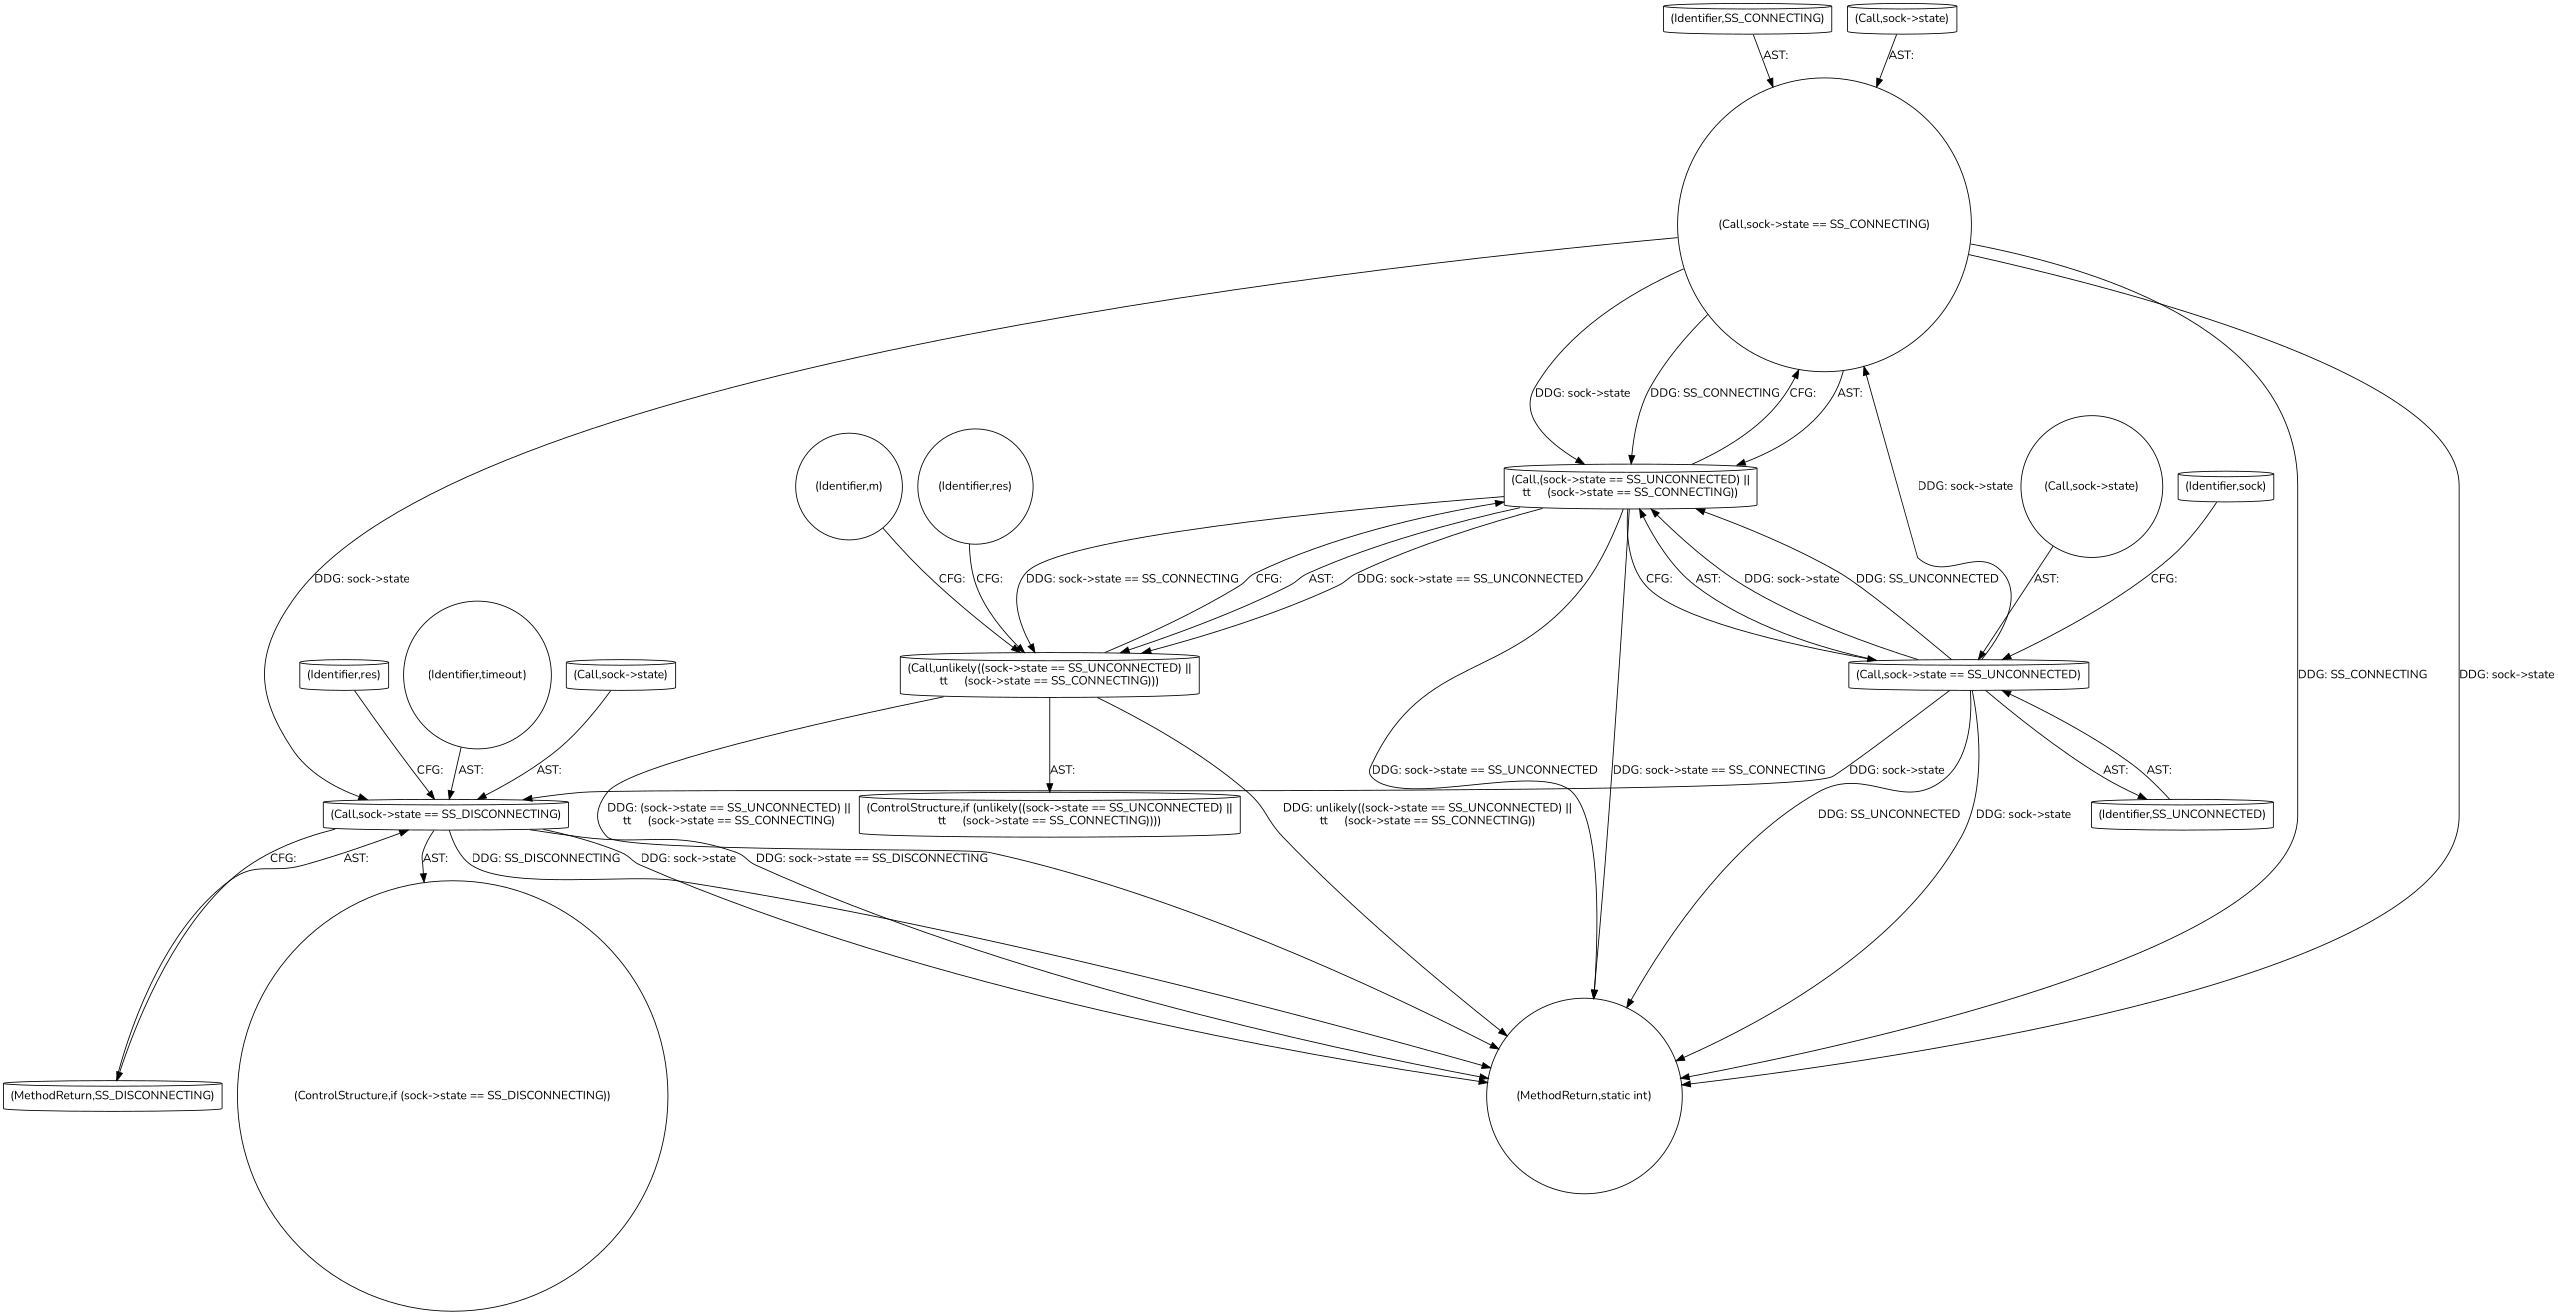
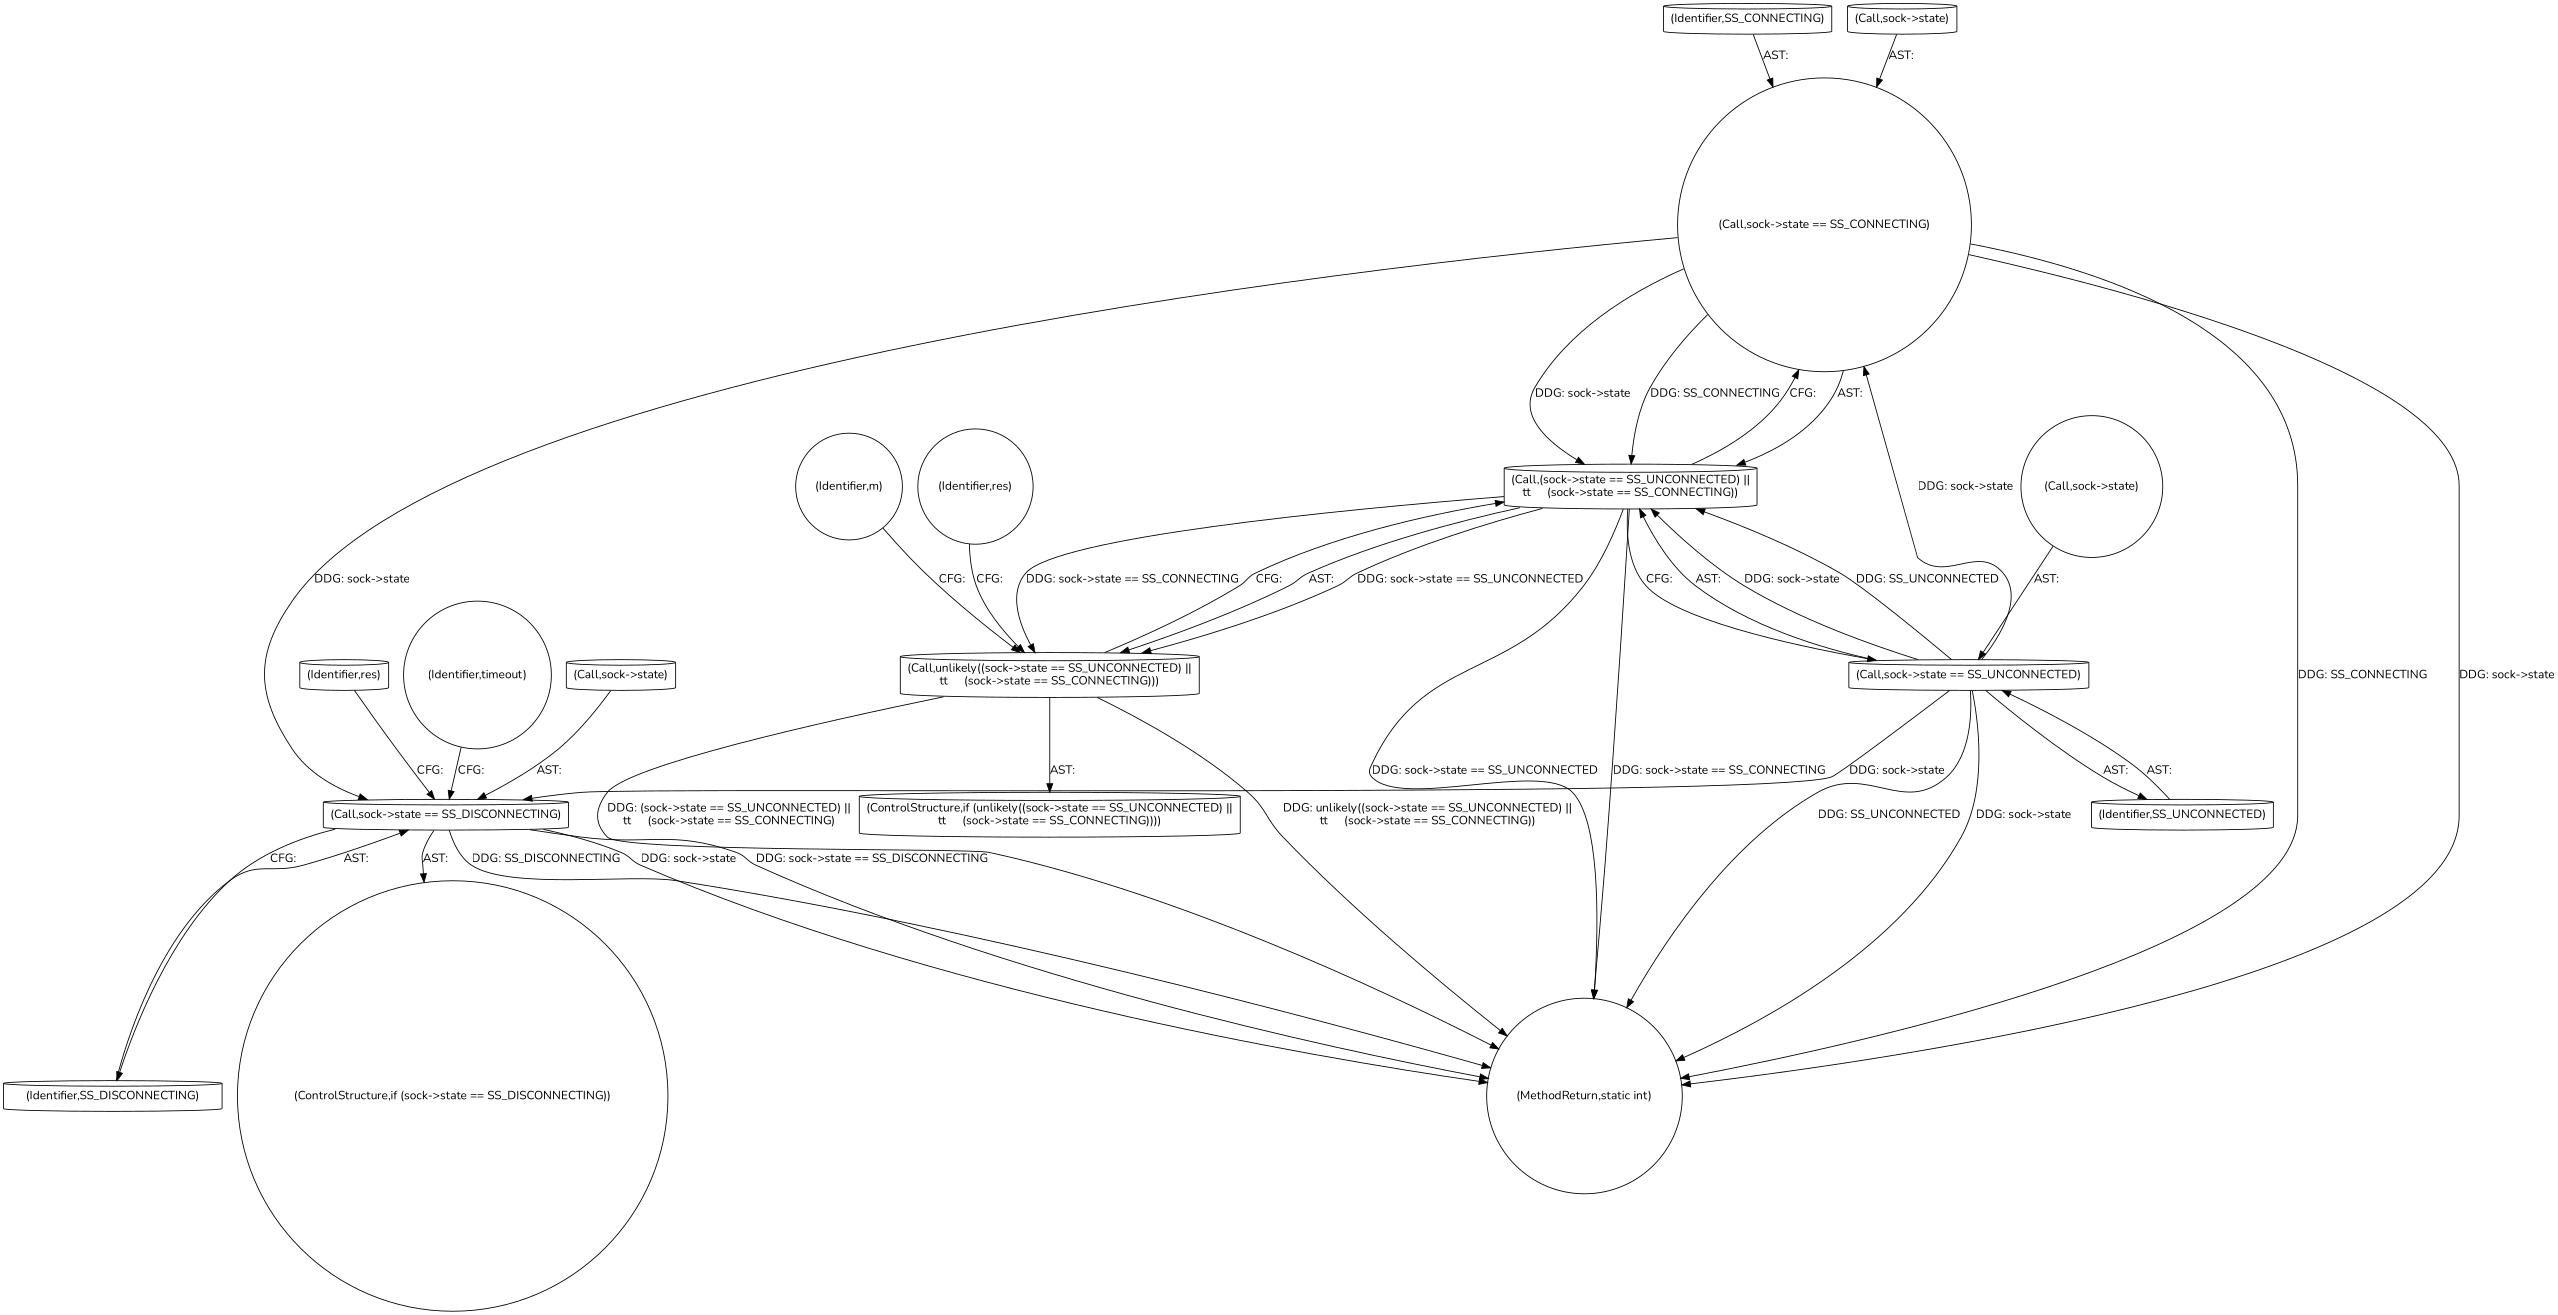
(2226, 487) -> none
(473, 771) -> (473, 771)
(113, 1096) -> (113, 1096)
